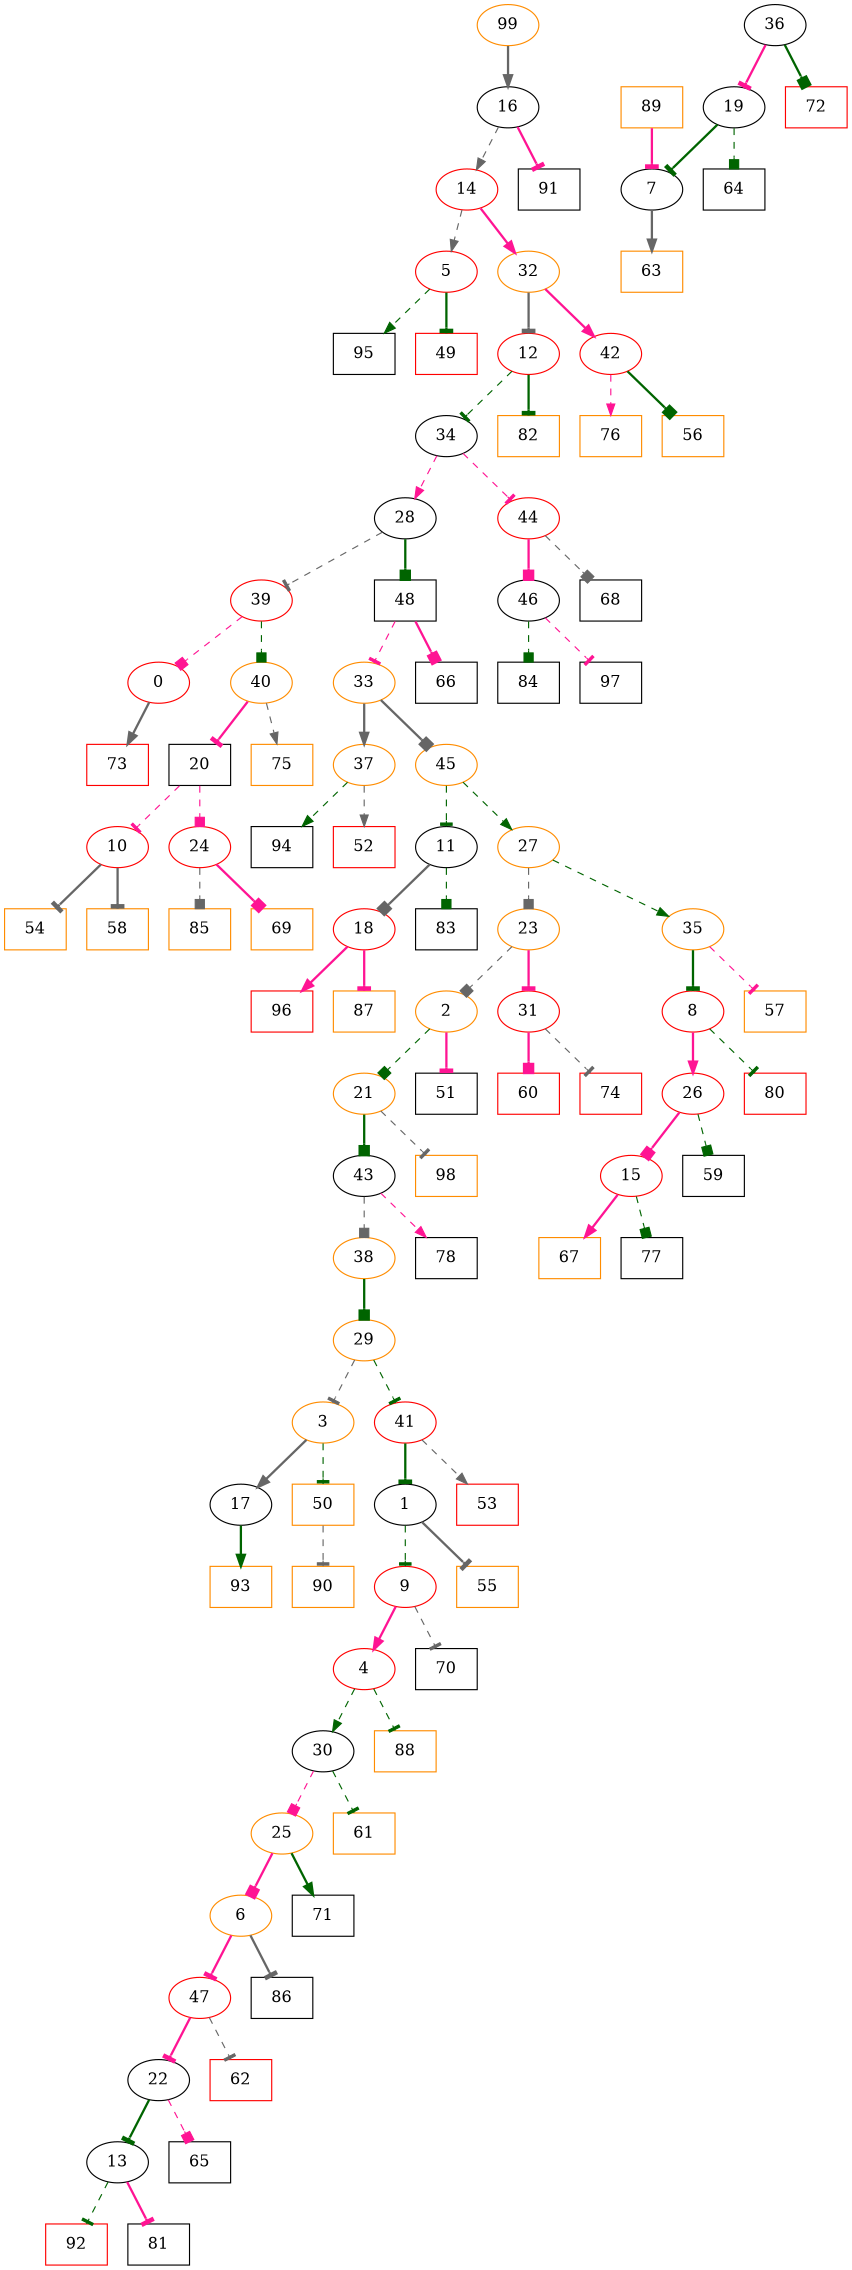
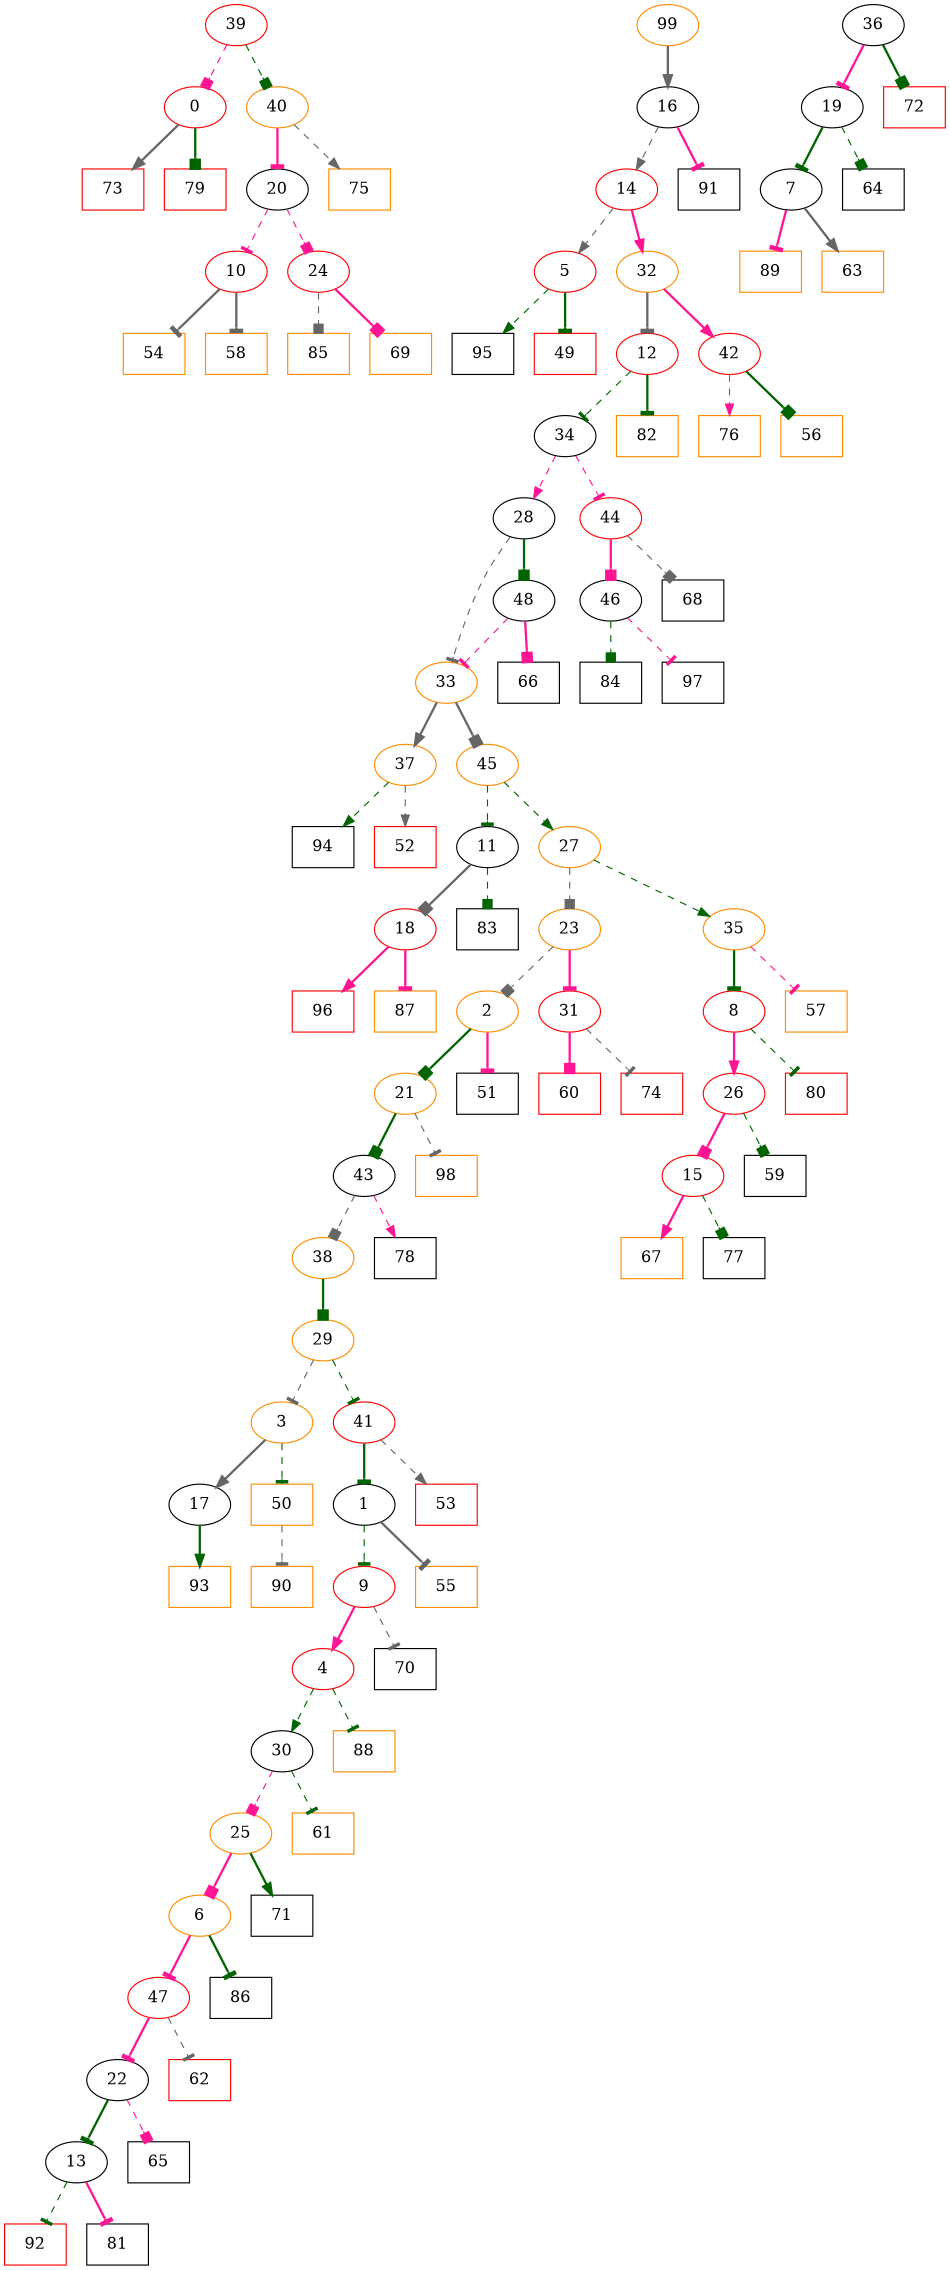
(652, 146) -> (782, 228)
none -> (195, 190)
(336, 558) -> (476, 594)
(405, 601) -> (524, 601)
(200, 765) -> (277, 190)
(410, 1049) -> (451, 1049)
(260, 1954) -> (219, 1954)
